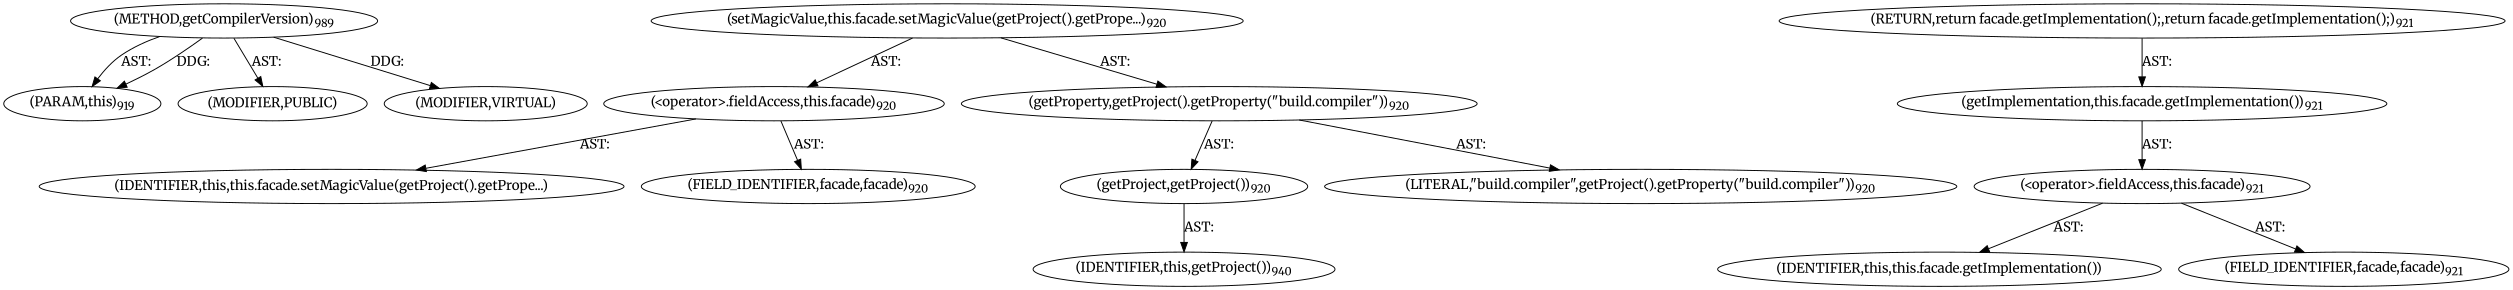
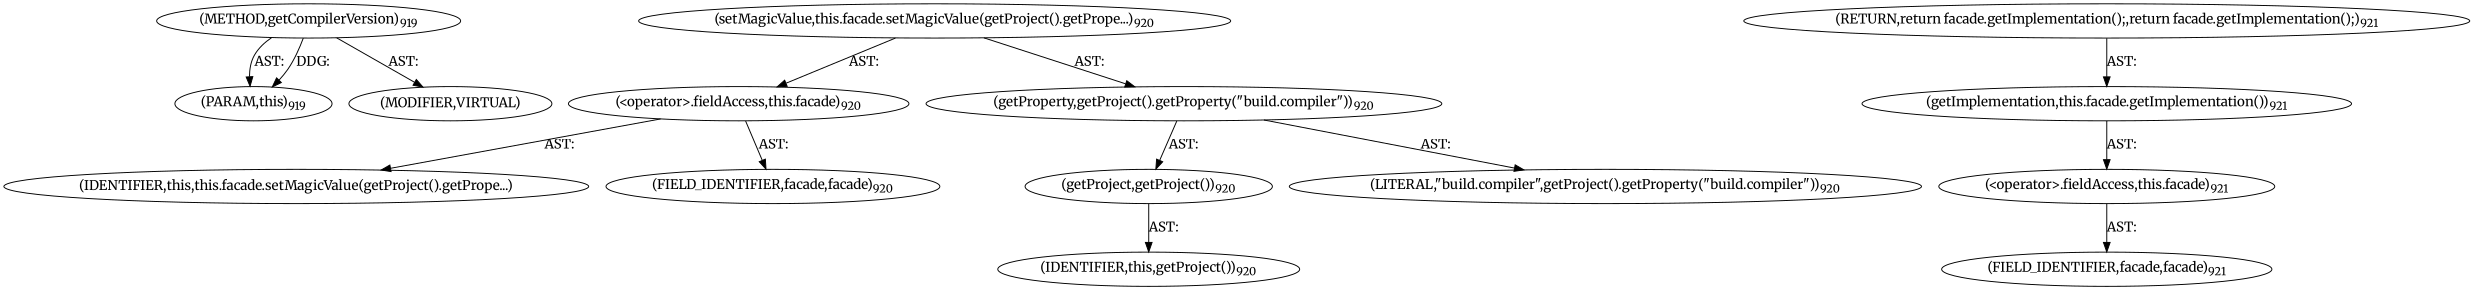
(324, 20) -> (409, 20)
(389, 62) -> (405, 62)
(273, 104) -> none
(1282, 268) -> (1247, 268)
(1939, 269) -> none
